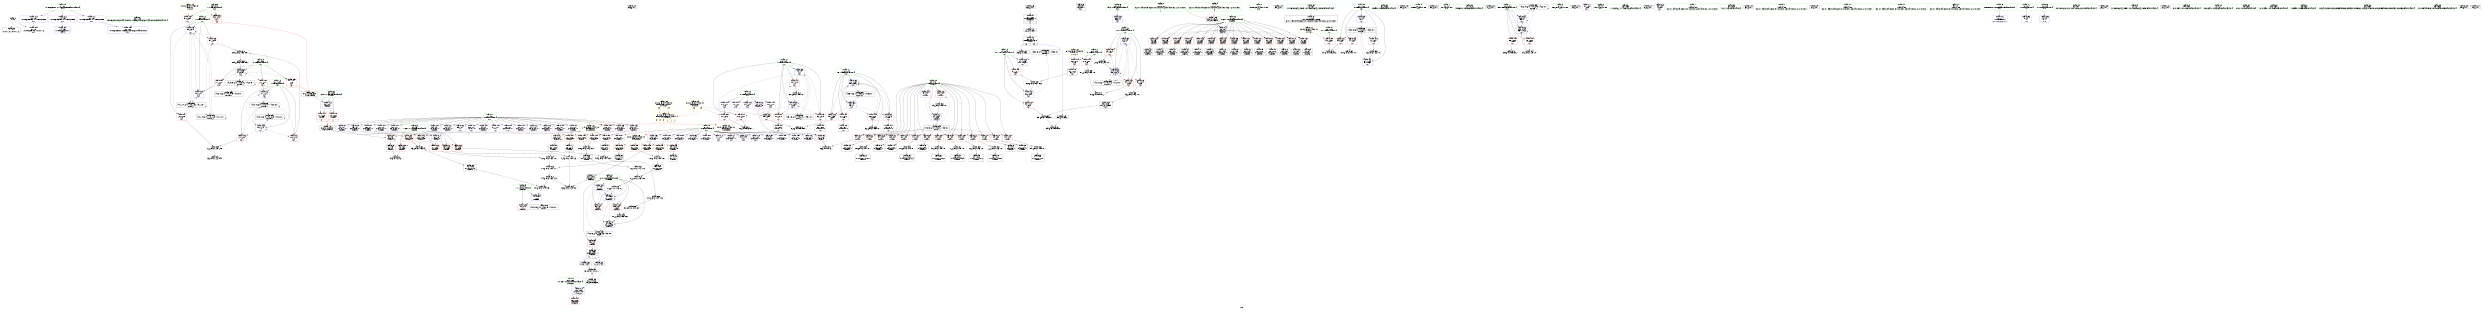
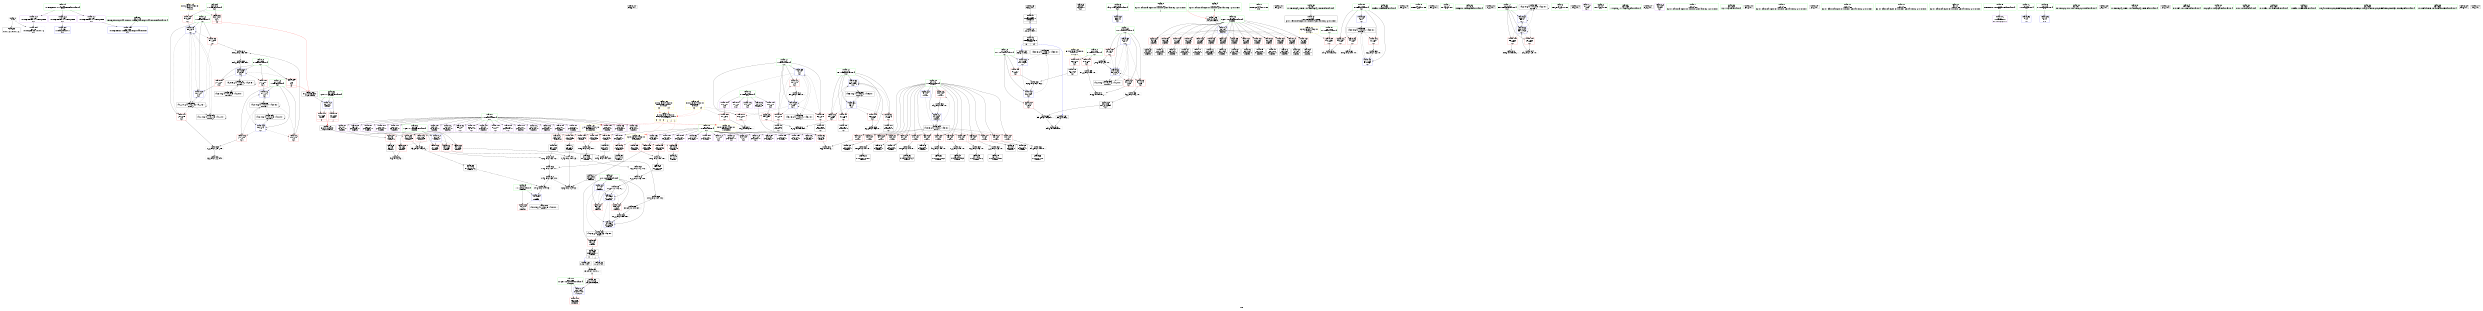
(62, 32) -> (62, 32)
